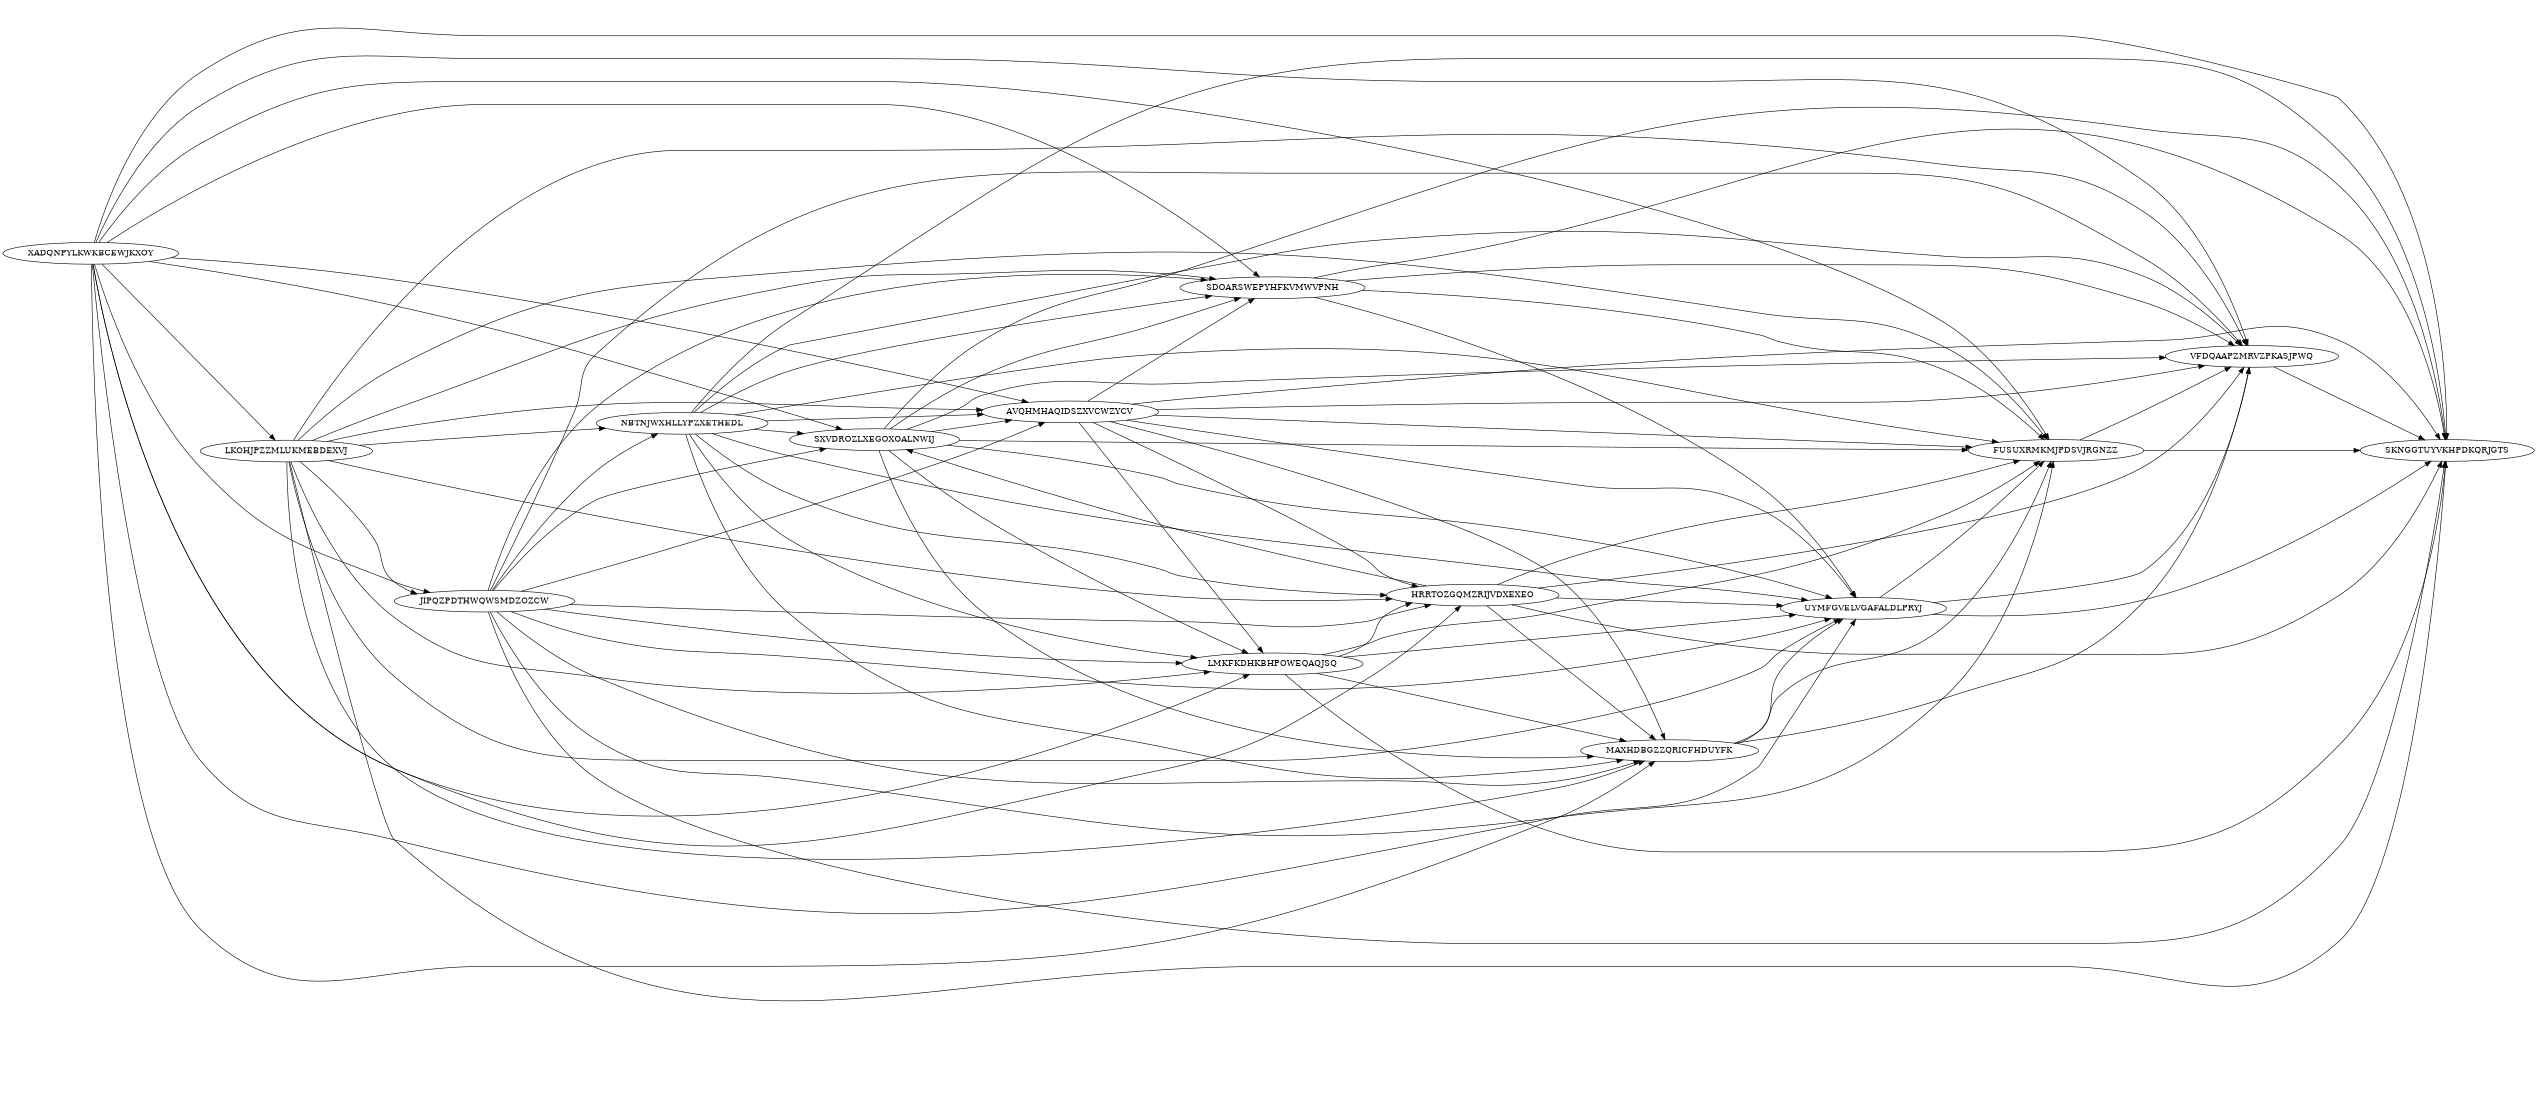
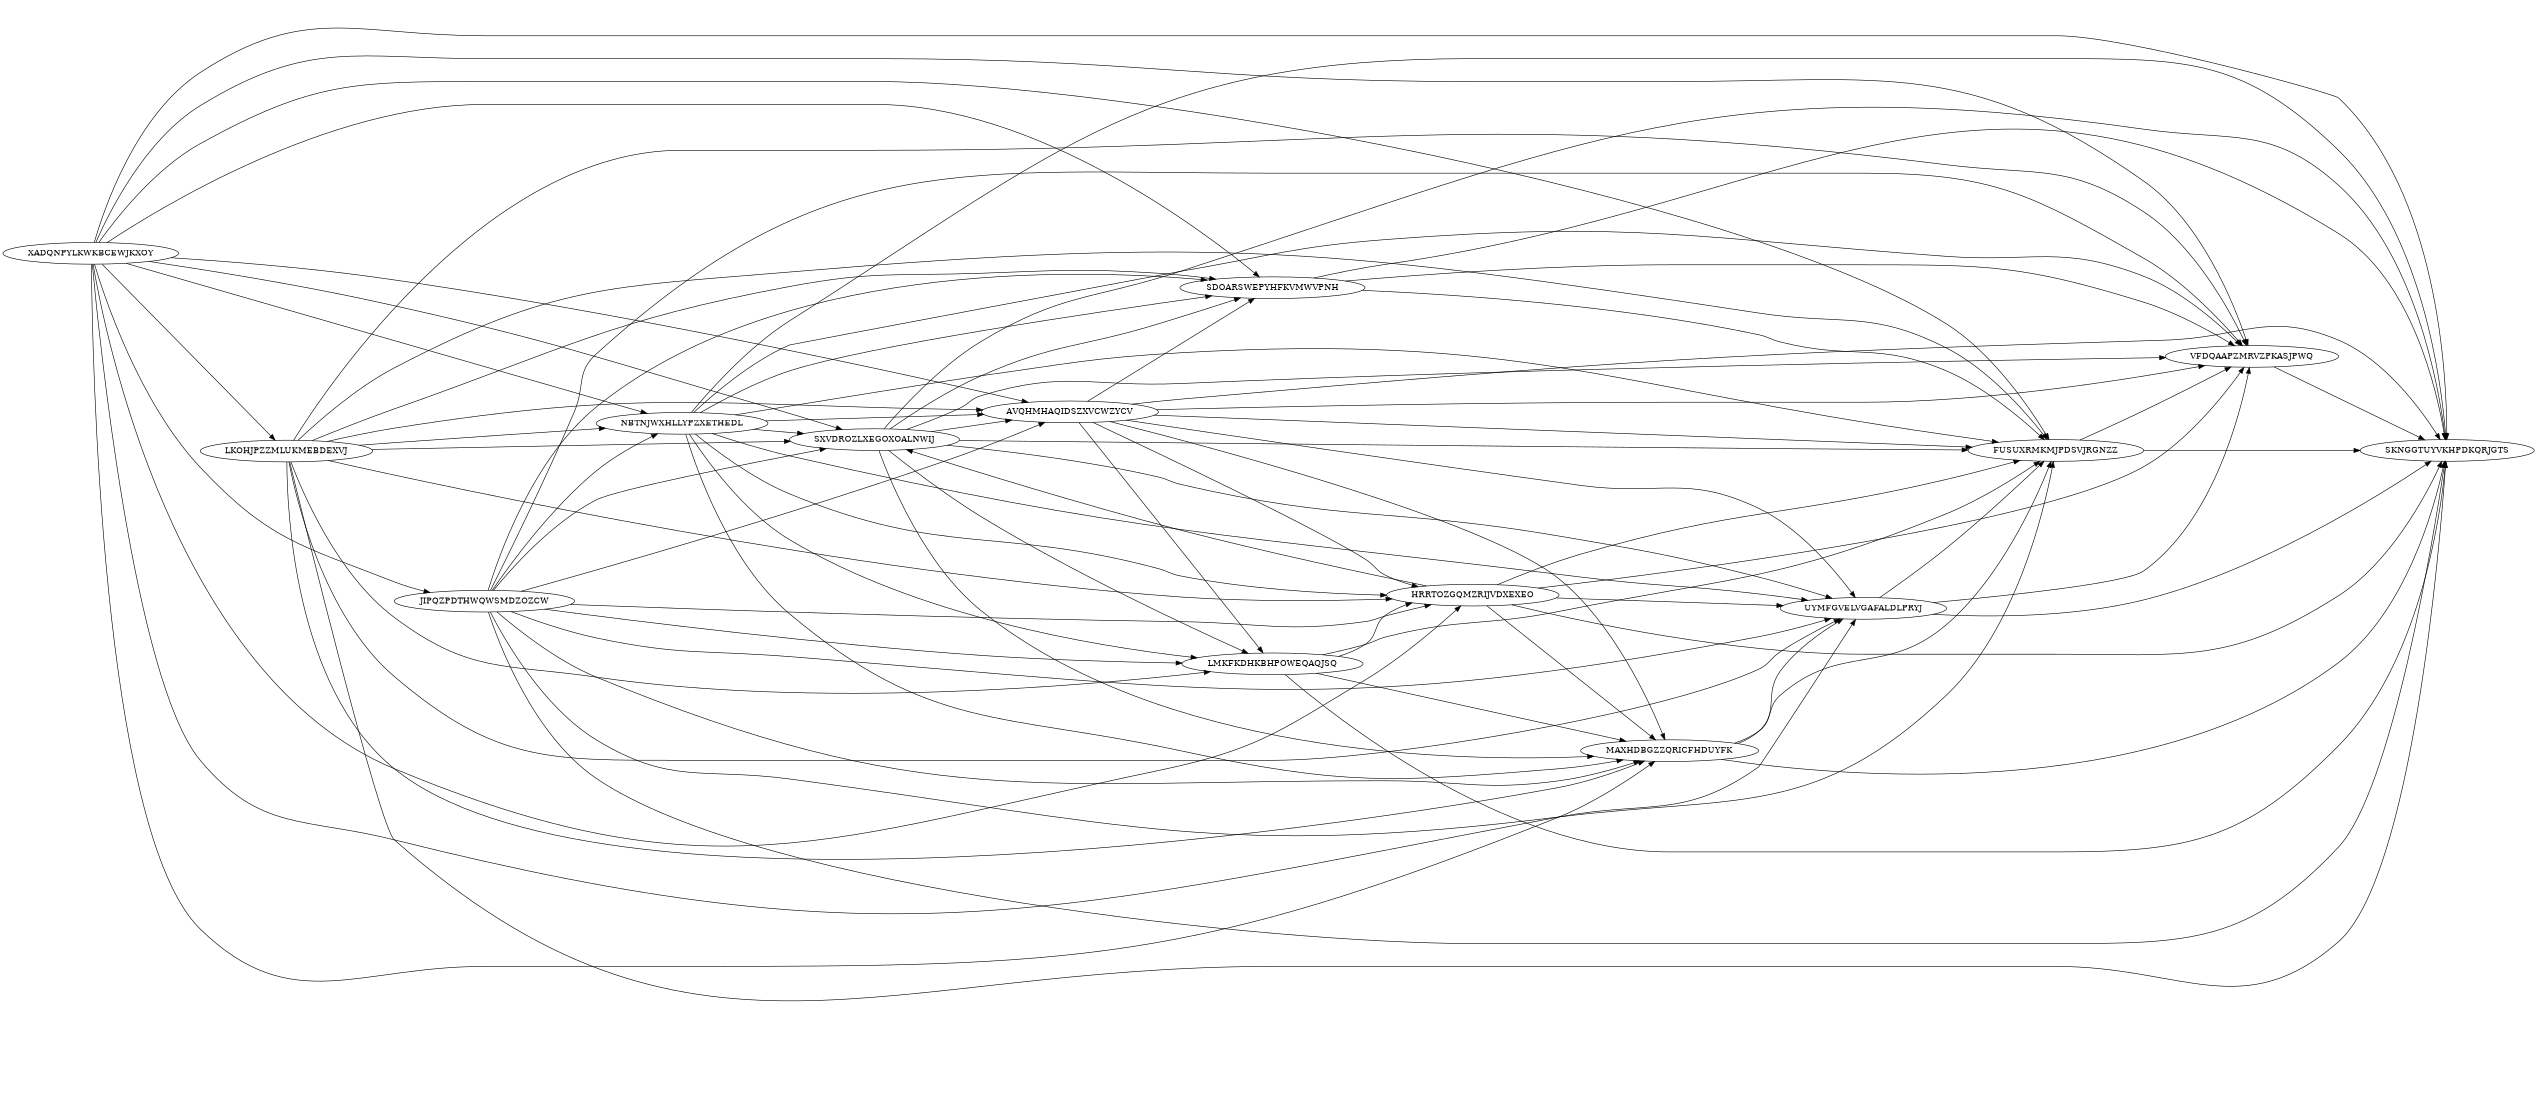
(1596, 394) -> none
(362, 523) -> (578, 445)
(1567, 636) -> none
(2054, 665) -> (2151, 747)
(522, 805) -> (384, 338)
